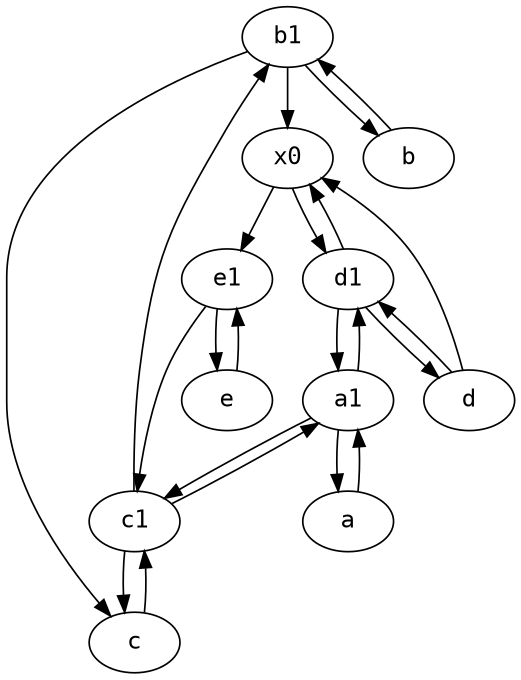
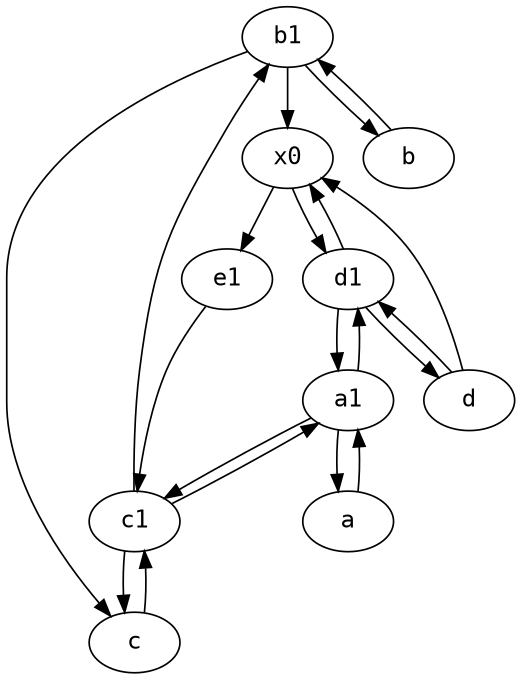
(227, 400) -> none
